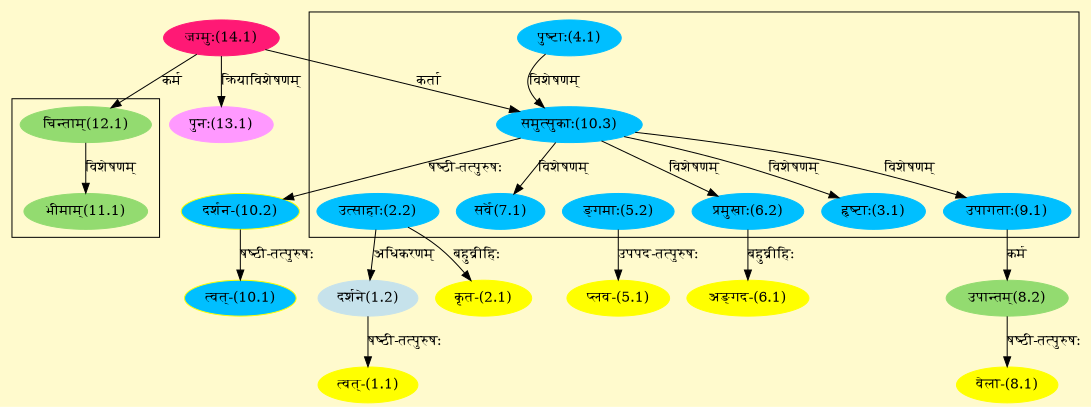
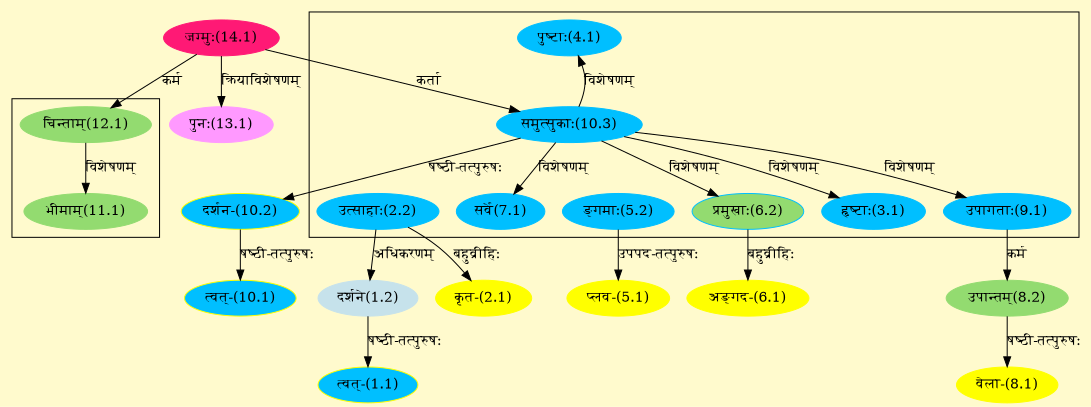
(529, 76) -> (585, 86)
(748, 211) -> (748, 211)
(368, 385) -> (368, 385)
